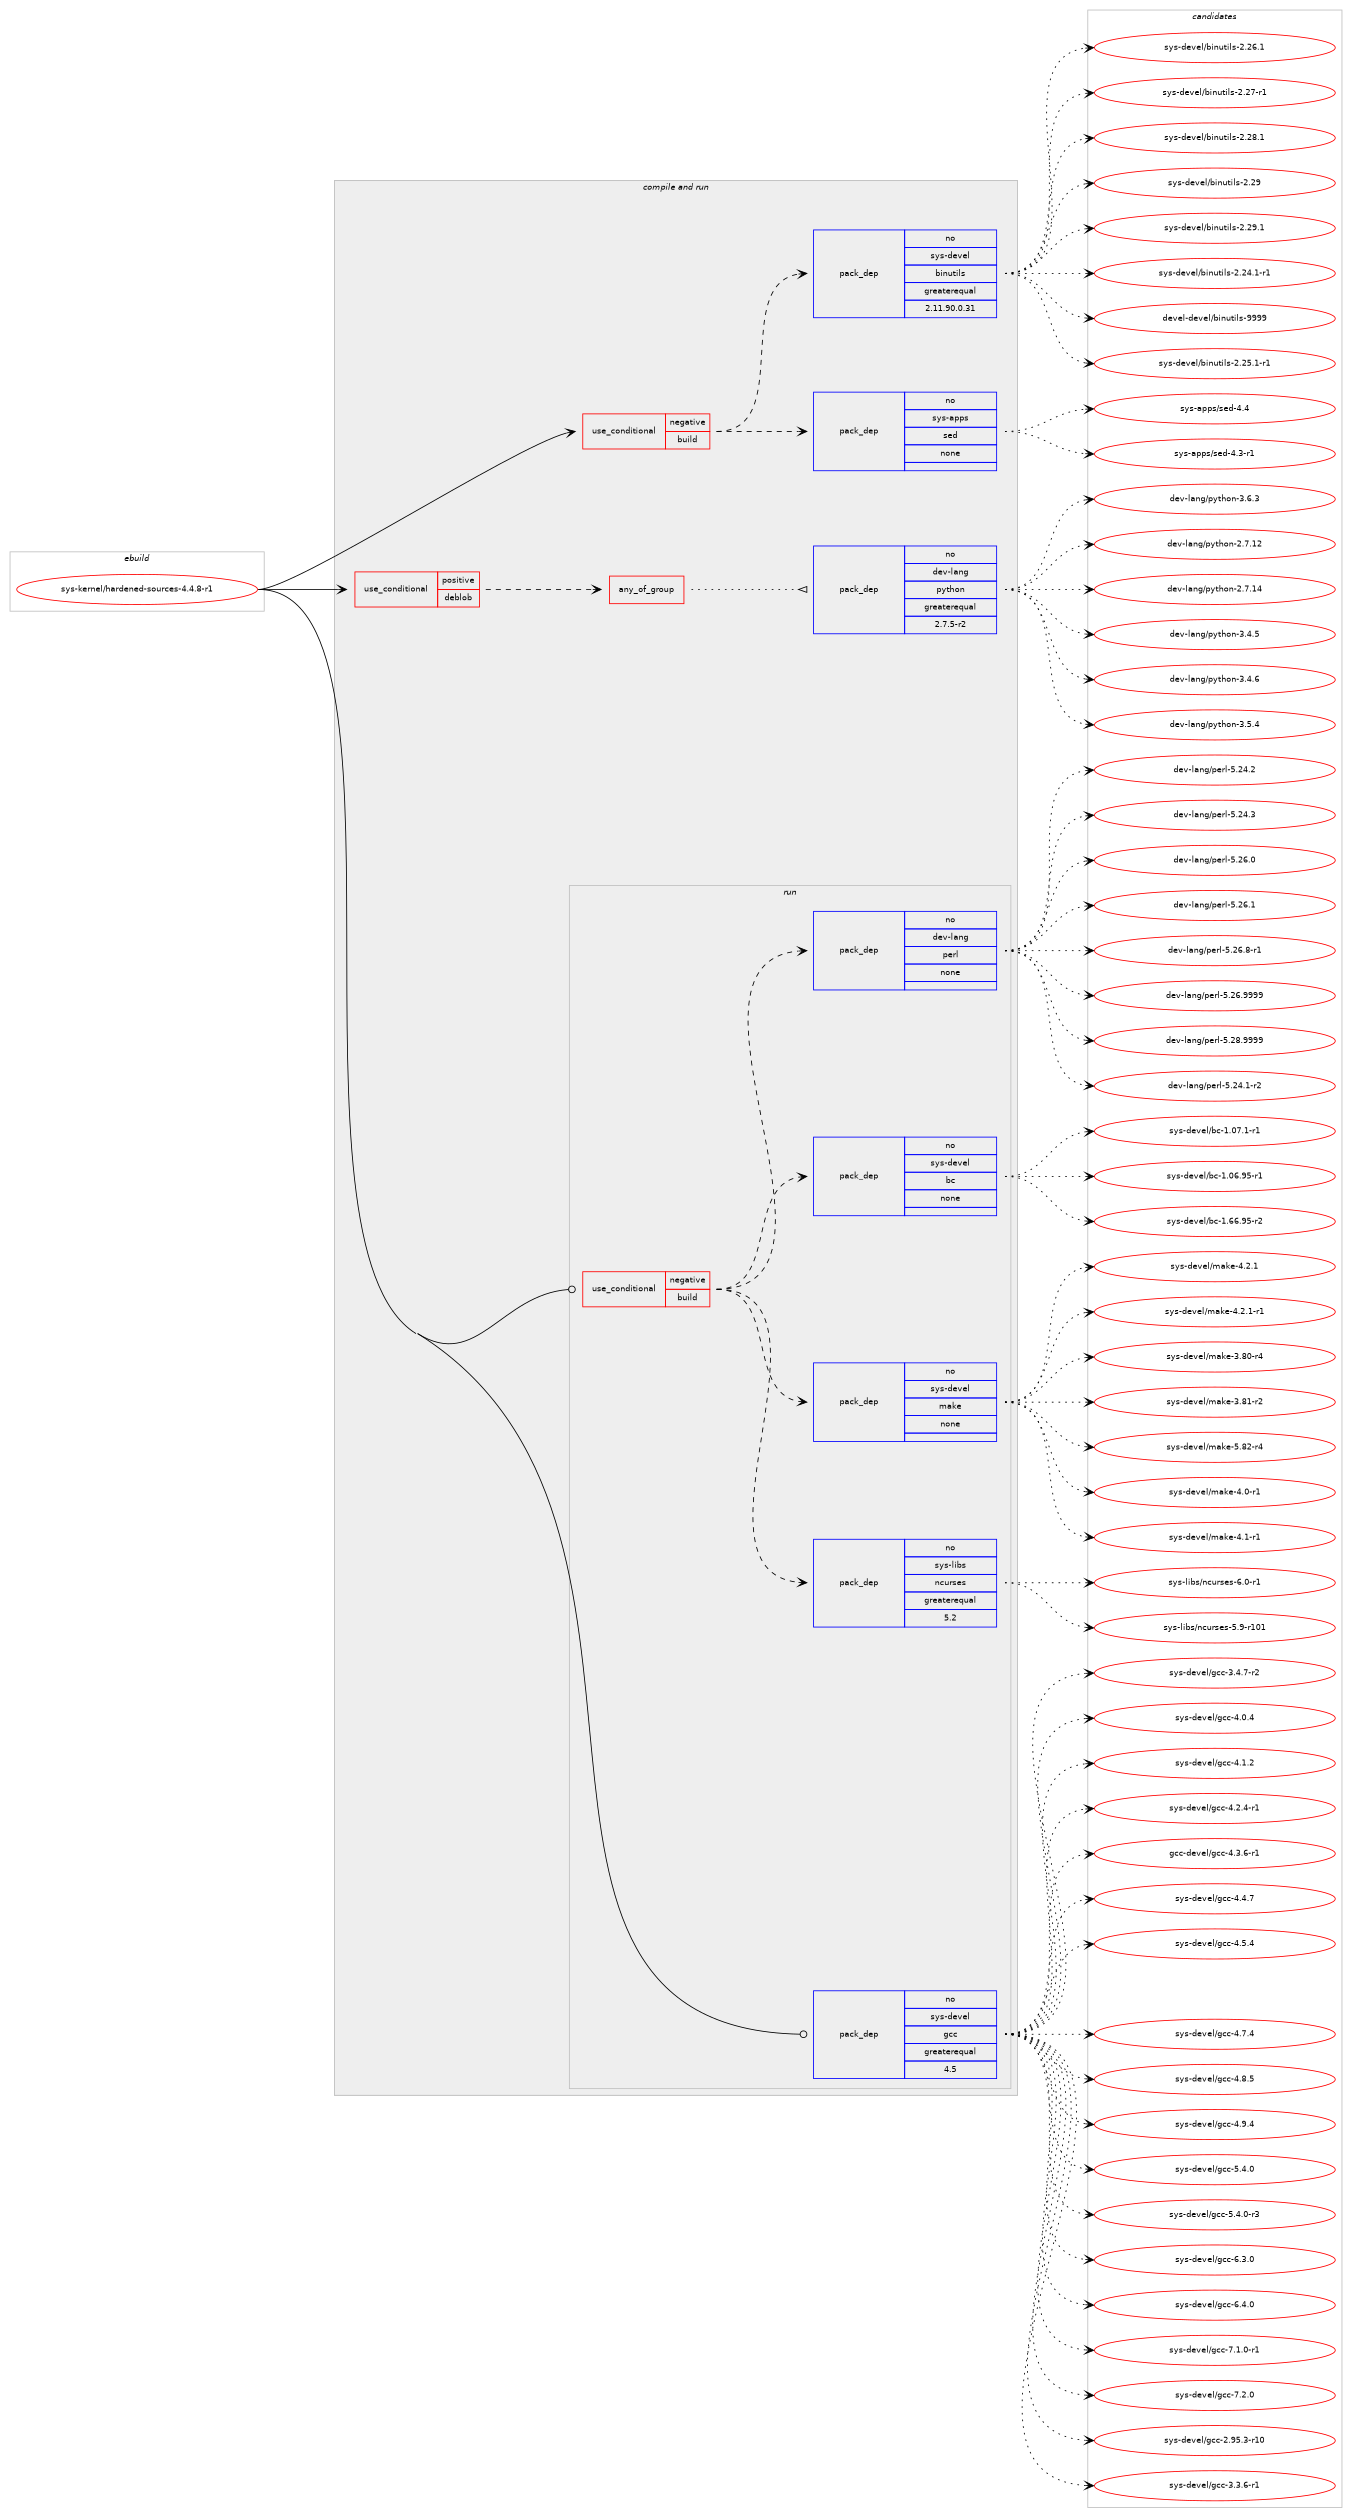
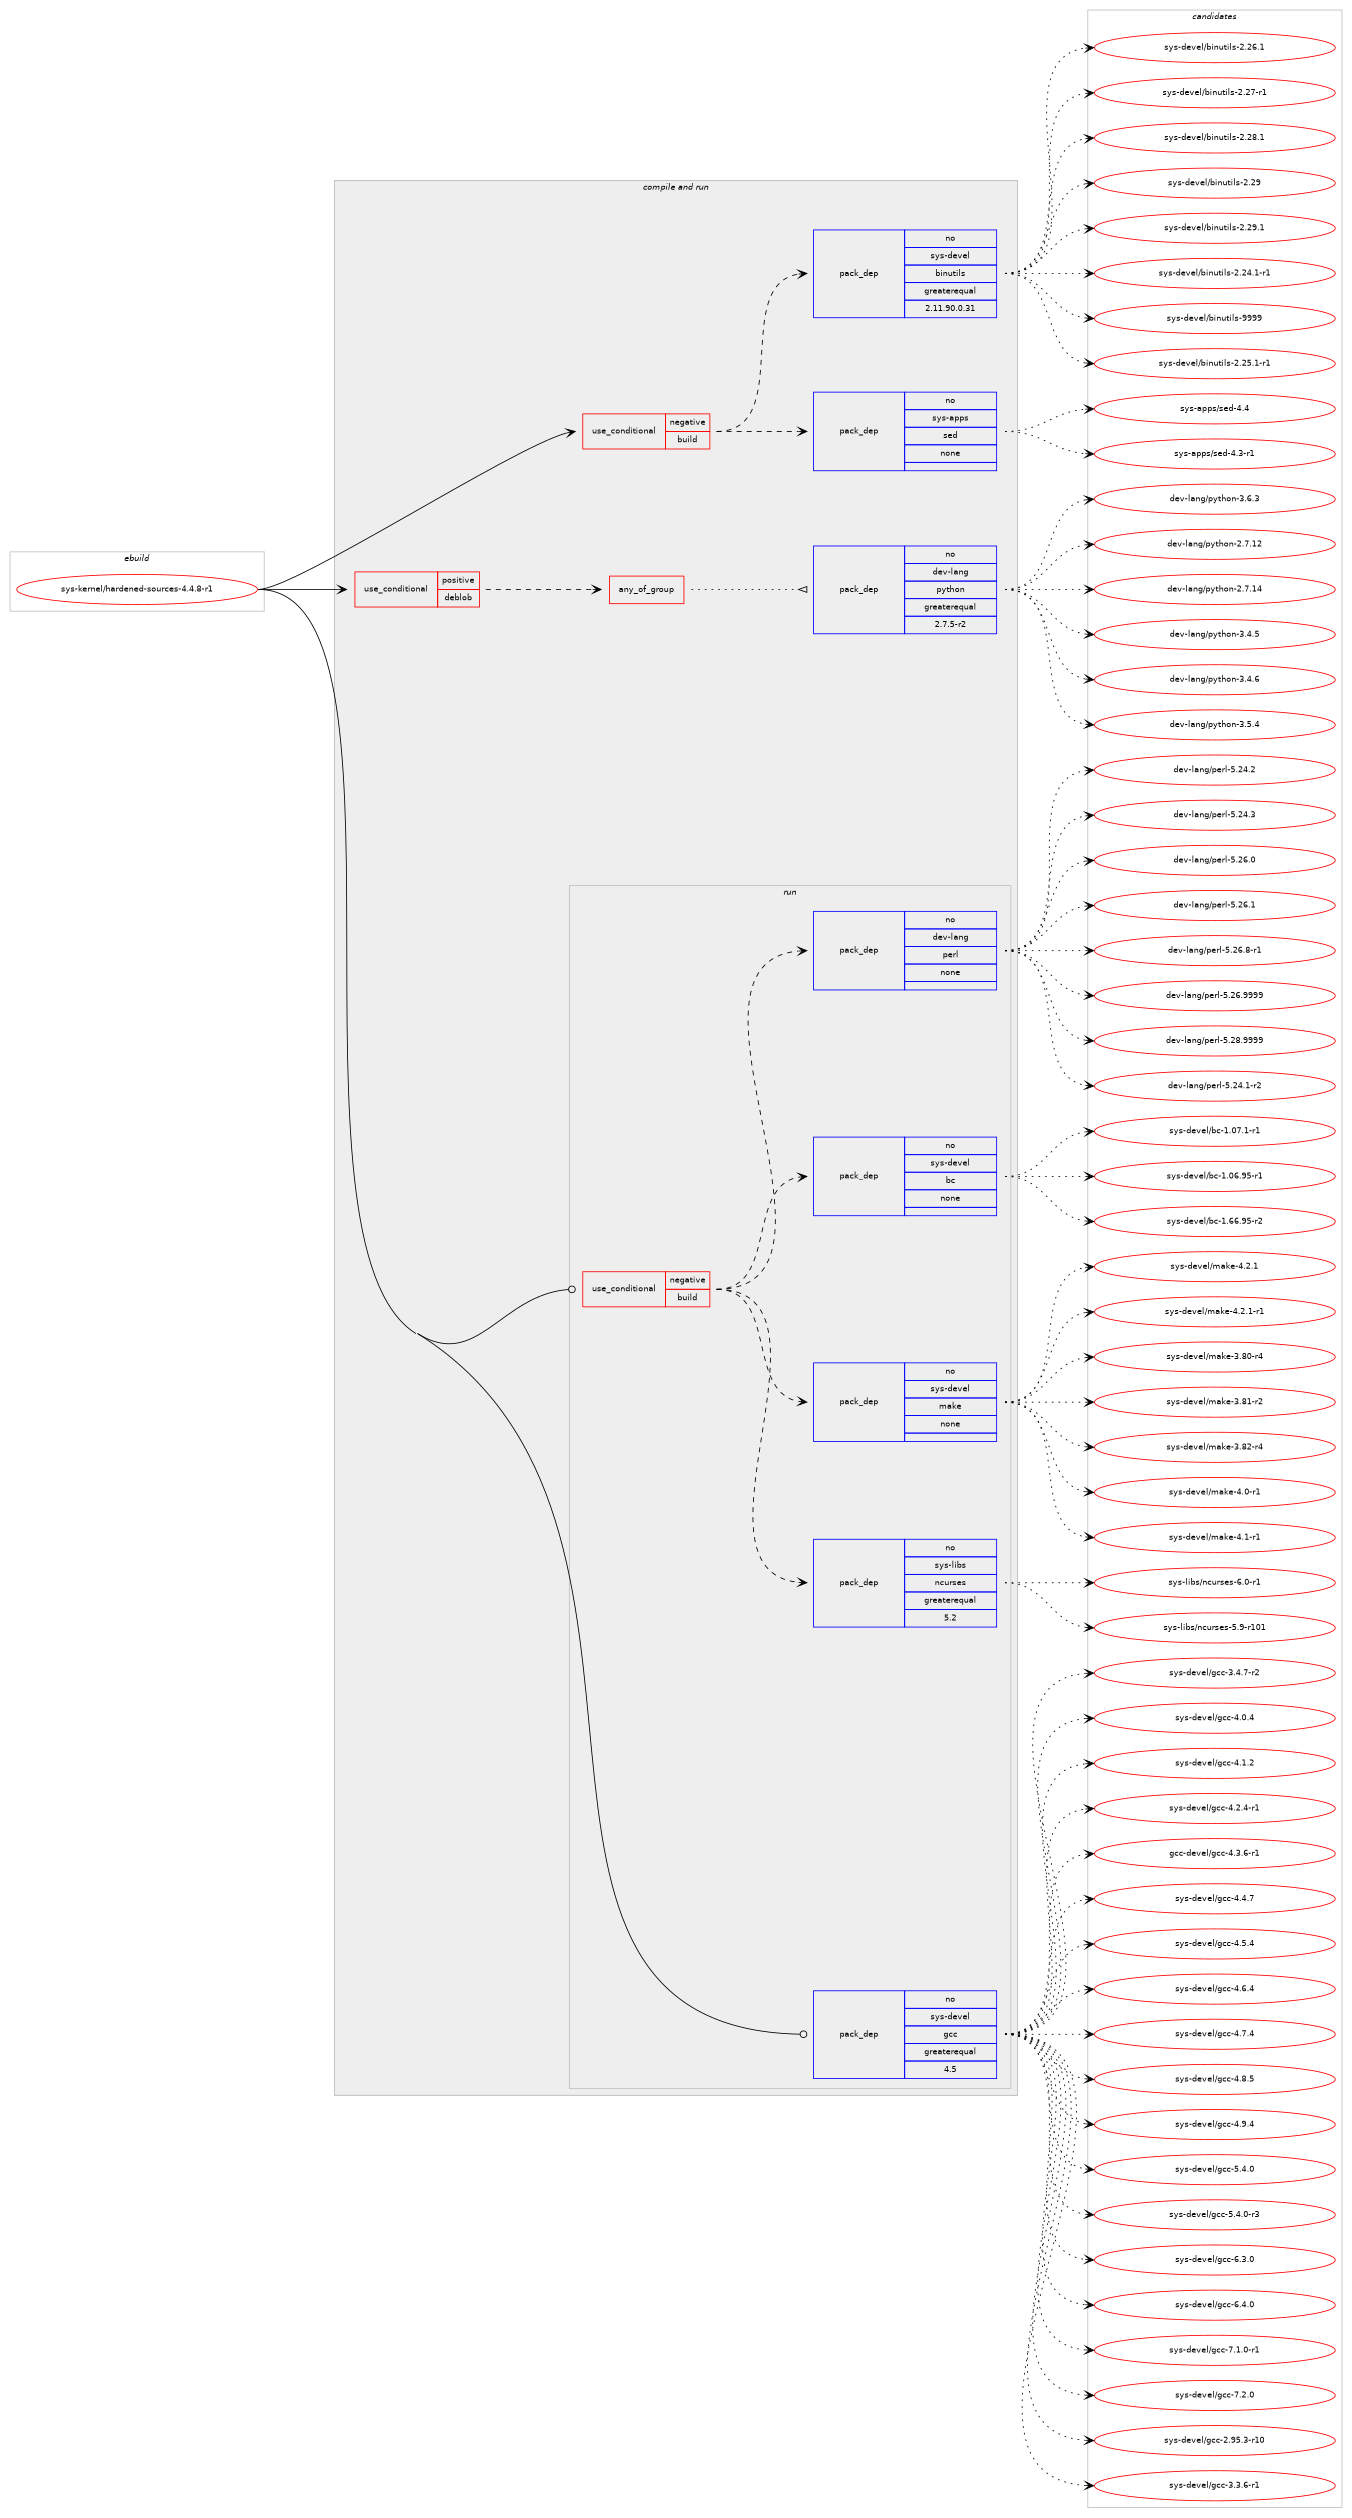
(1215, 319) -> (1215, 319)
(1215, 1447) -> (1215, 1447)
none -> (1215, 1989)
